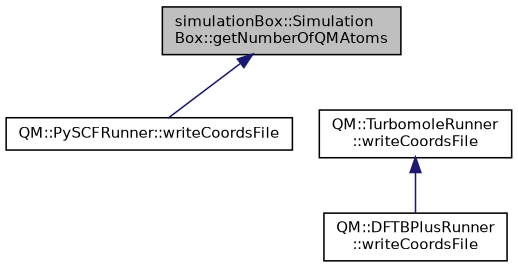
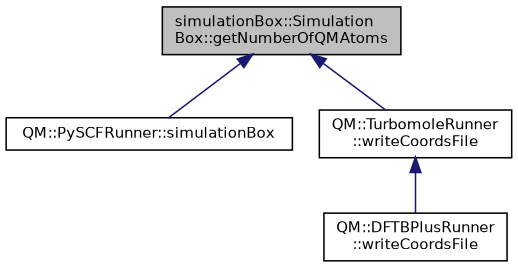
none -> (355, 87)
(149, 134) -> (149, 134)
